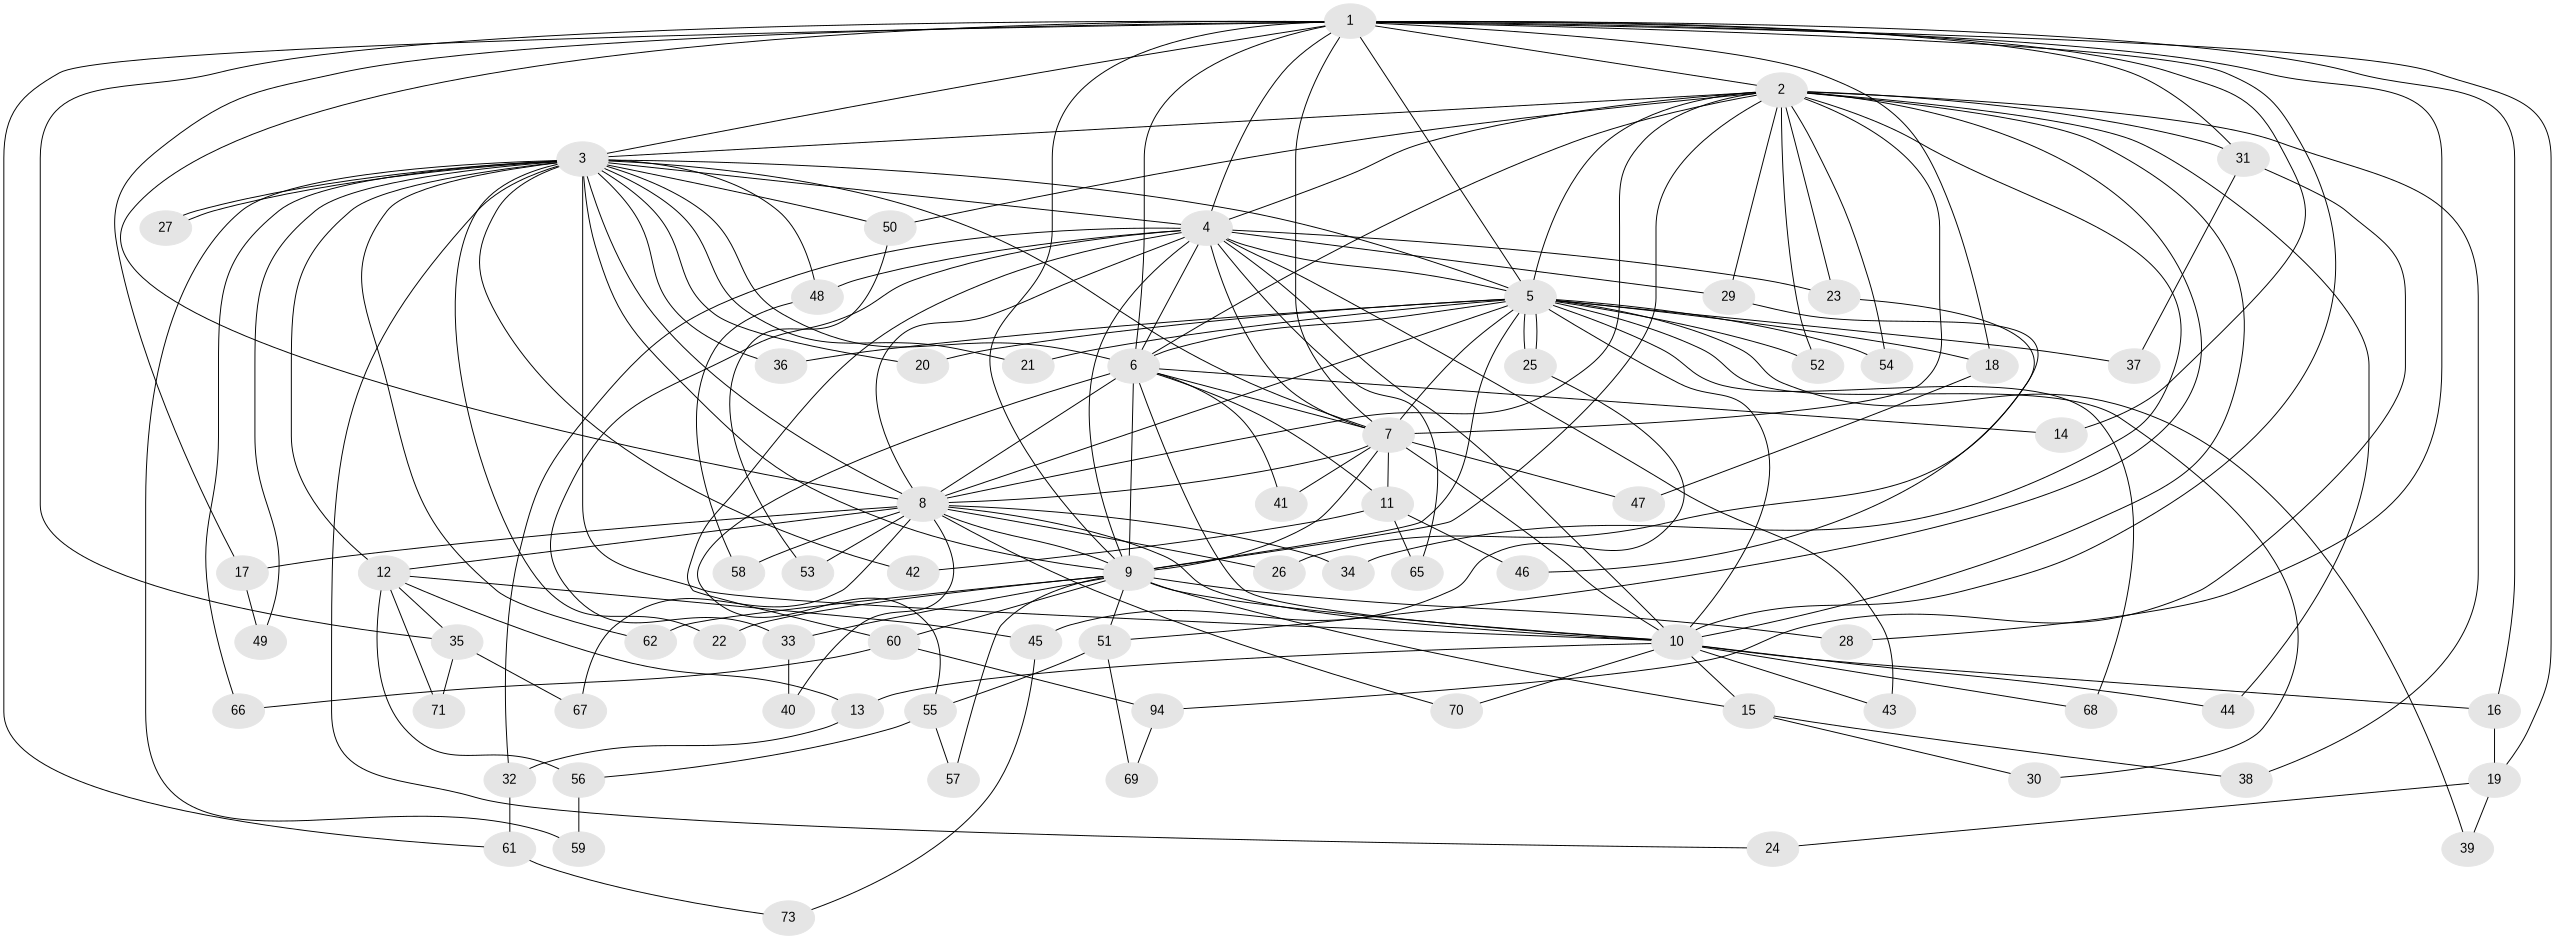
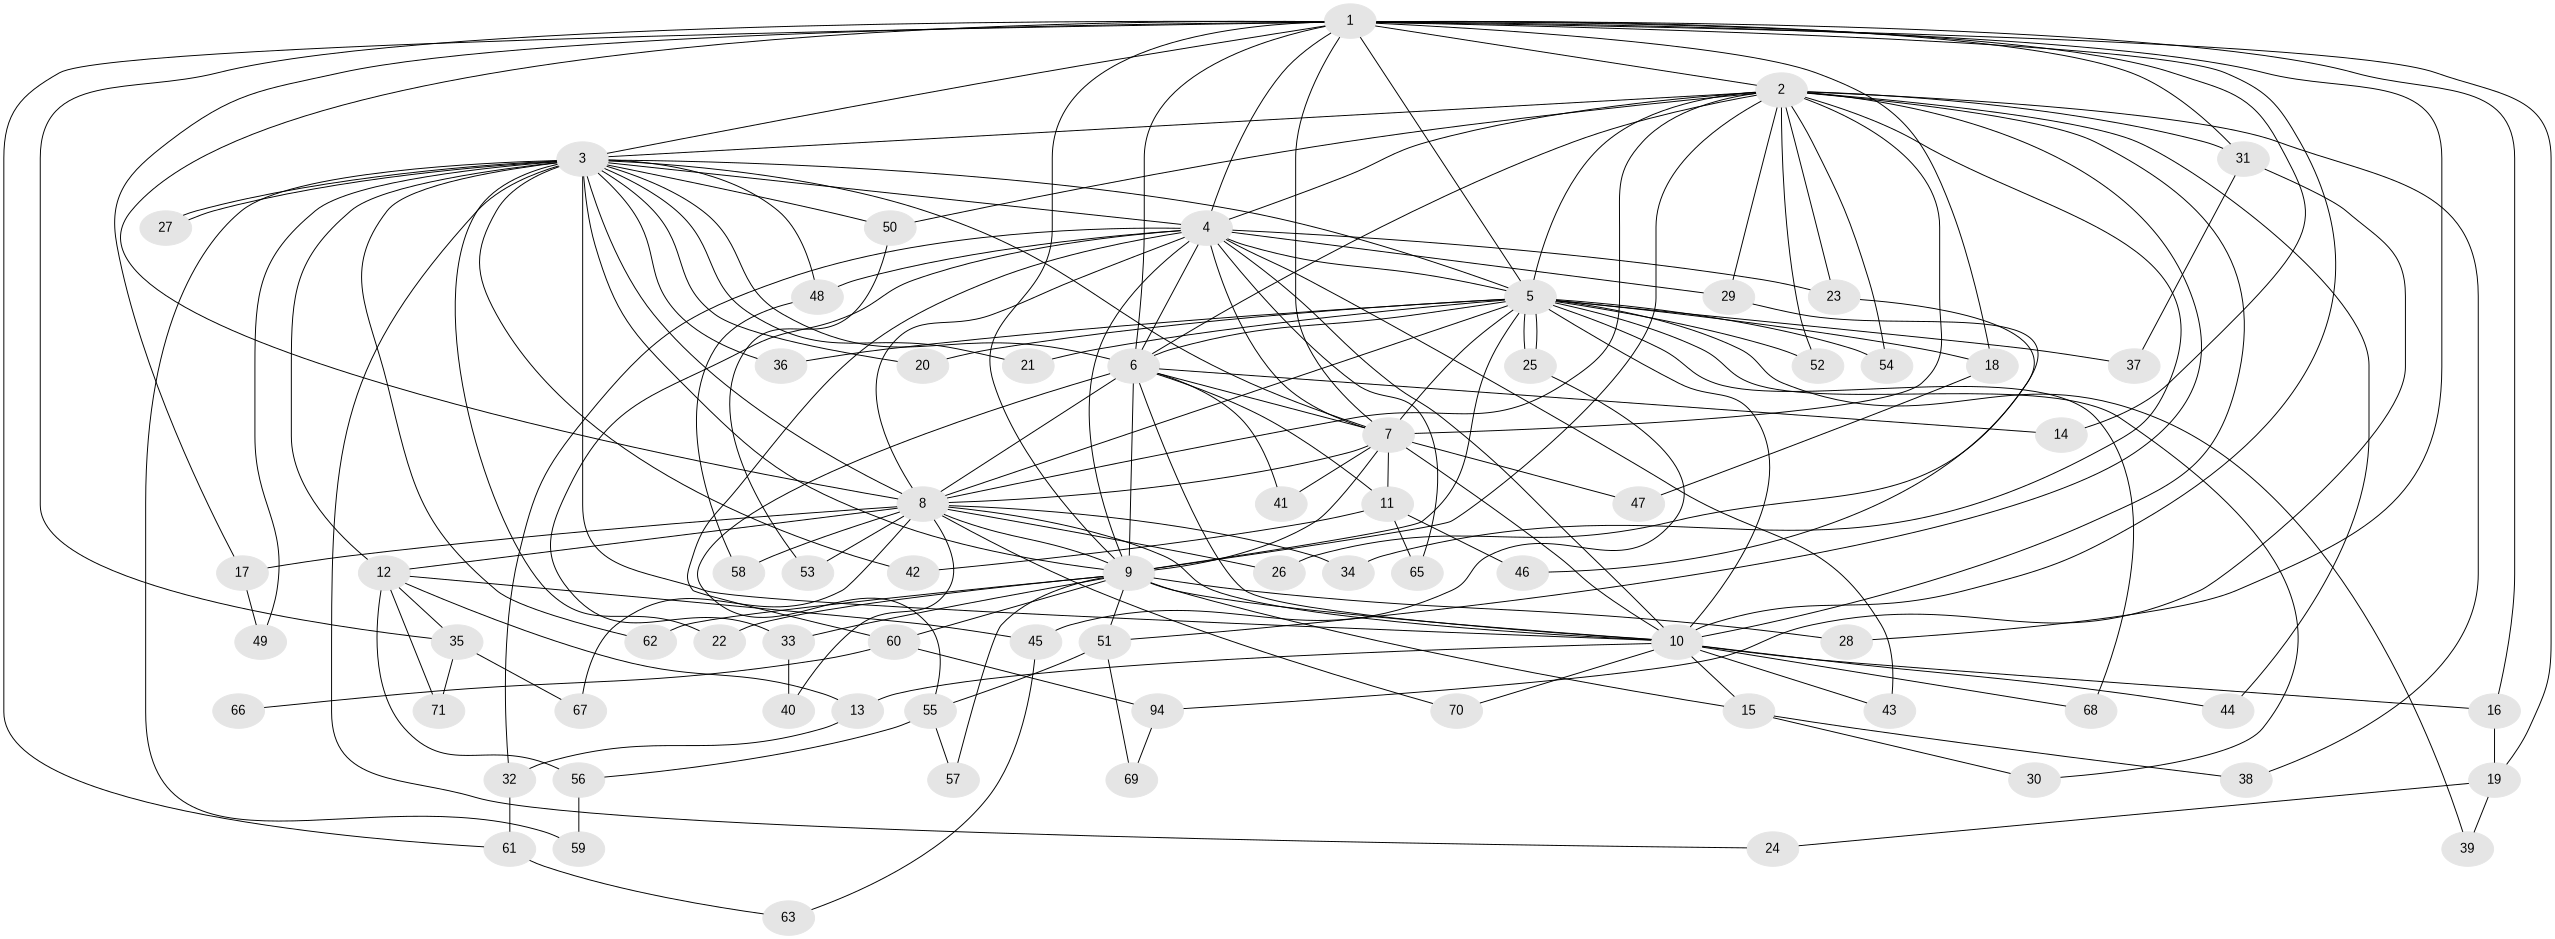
(222, 303) -> none
(789, 918) -> (789, 918)
